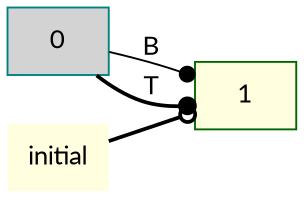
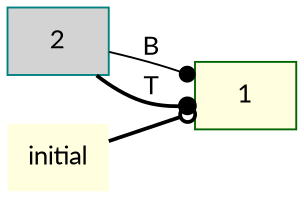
(58, 41) -> (58, 41)
